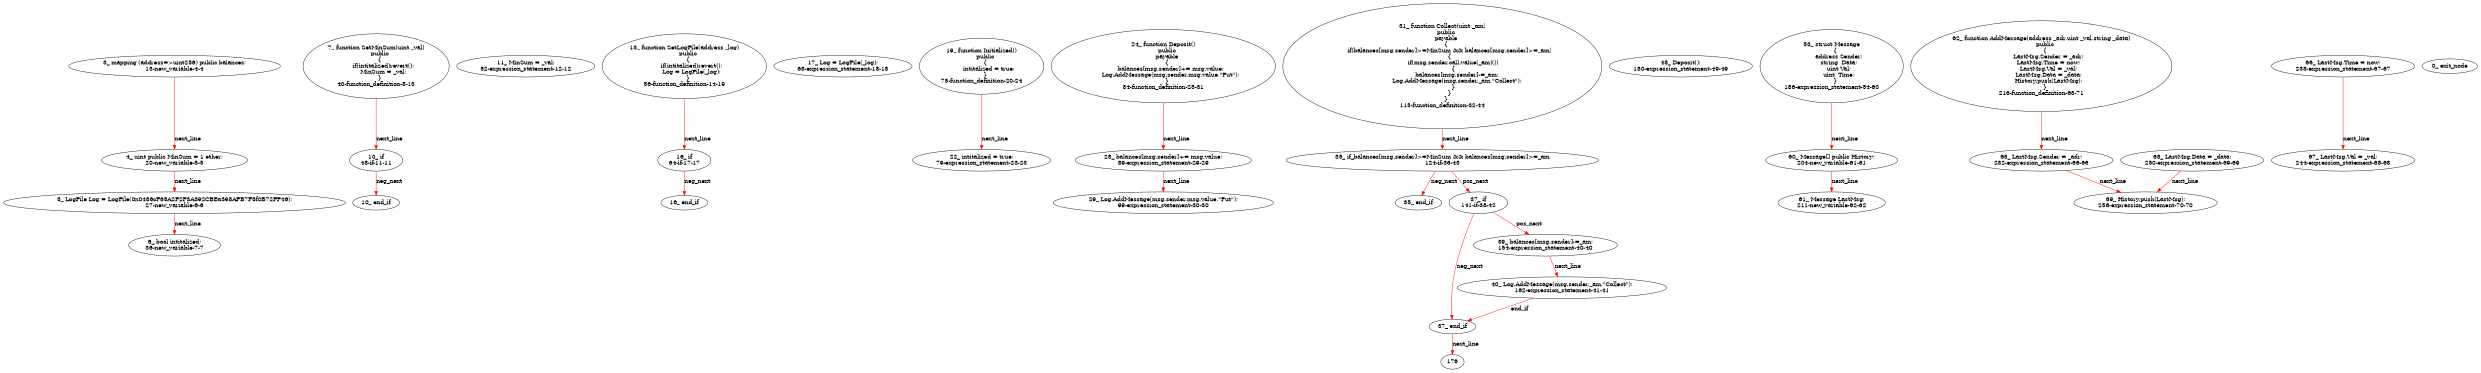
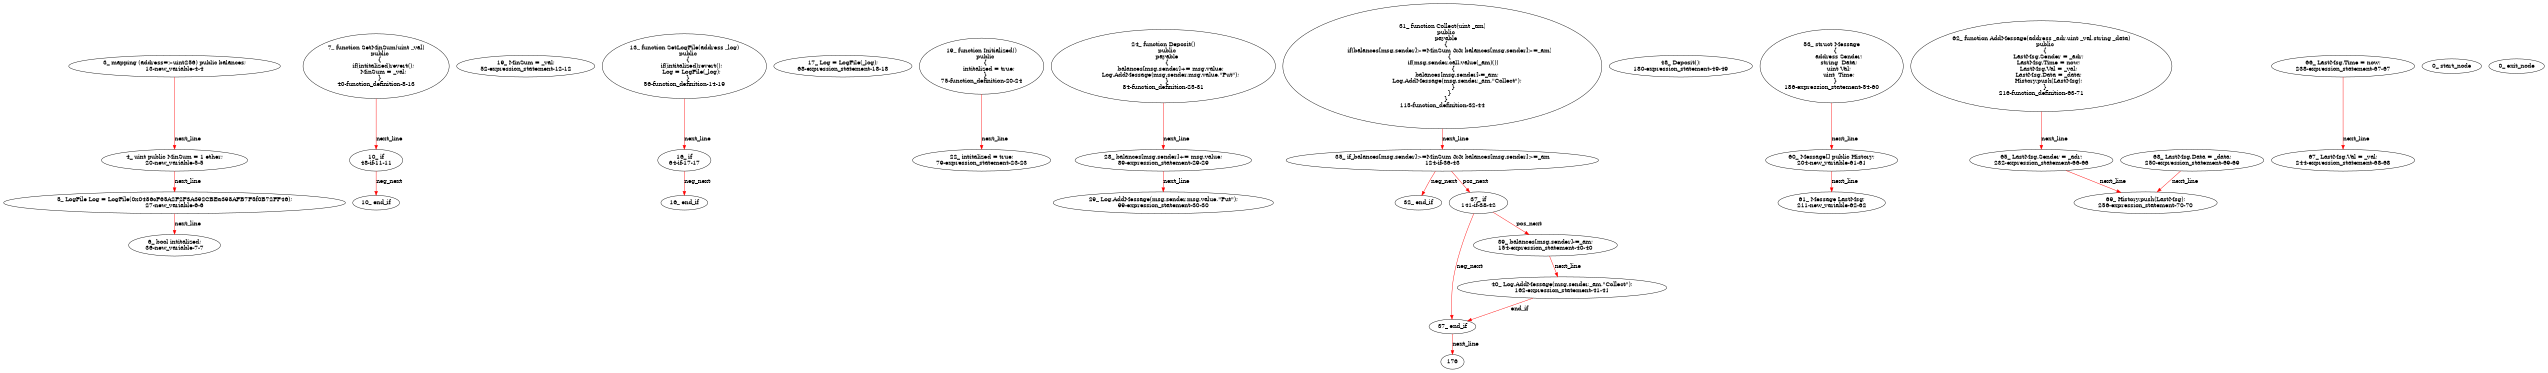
(526, 66) -> (526, 66)
none -> (2452, 66)
(1418, 203) -> (1418, 203)
